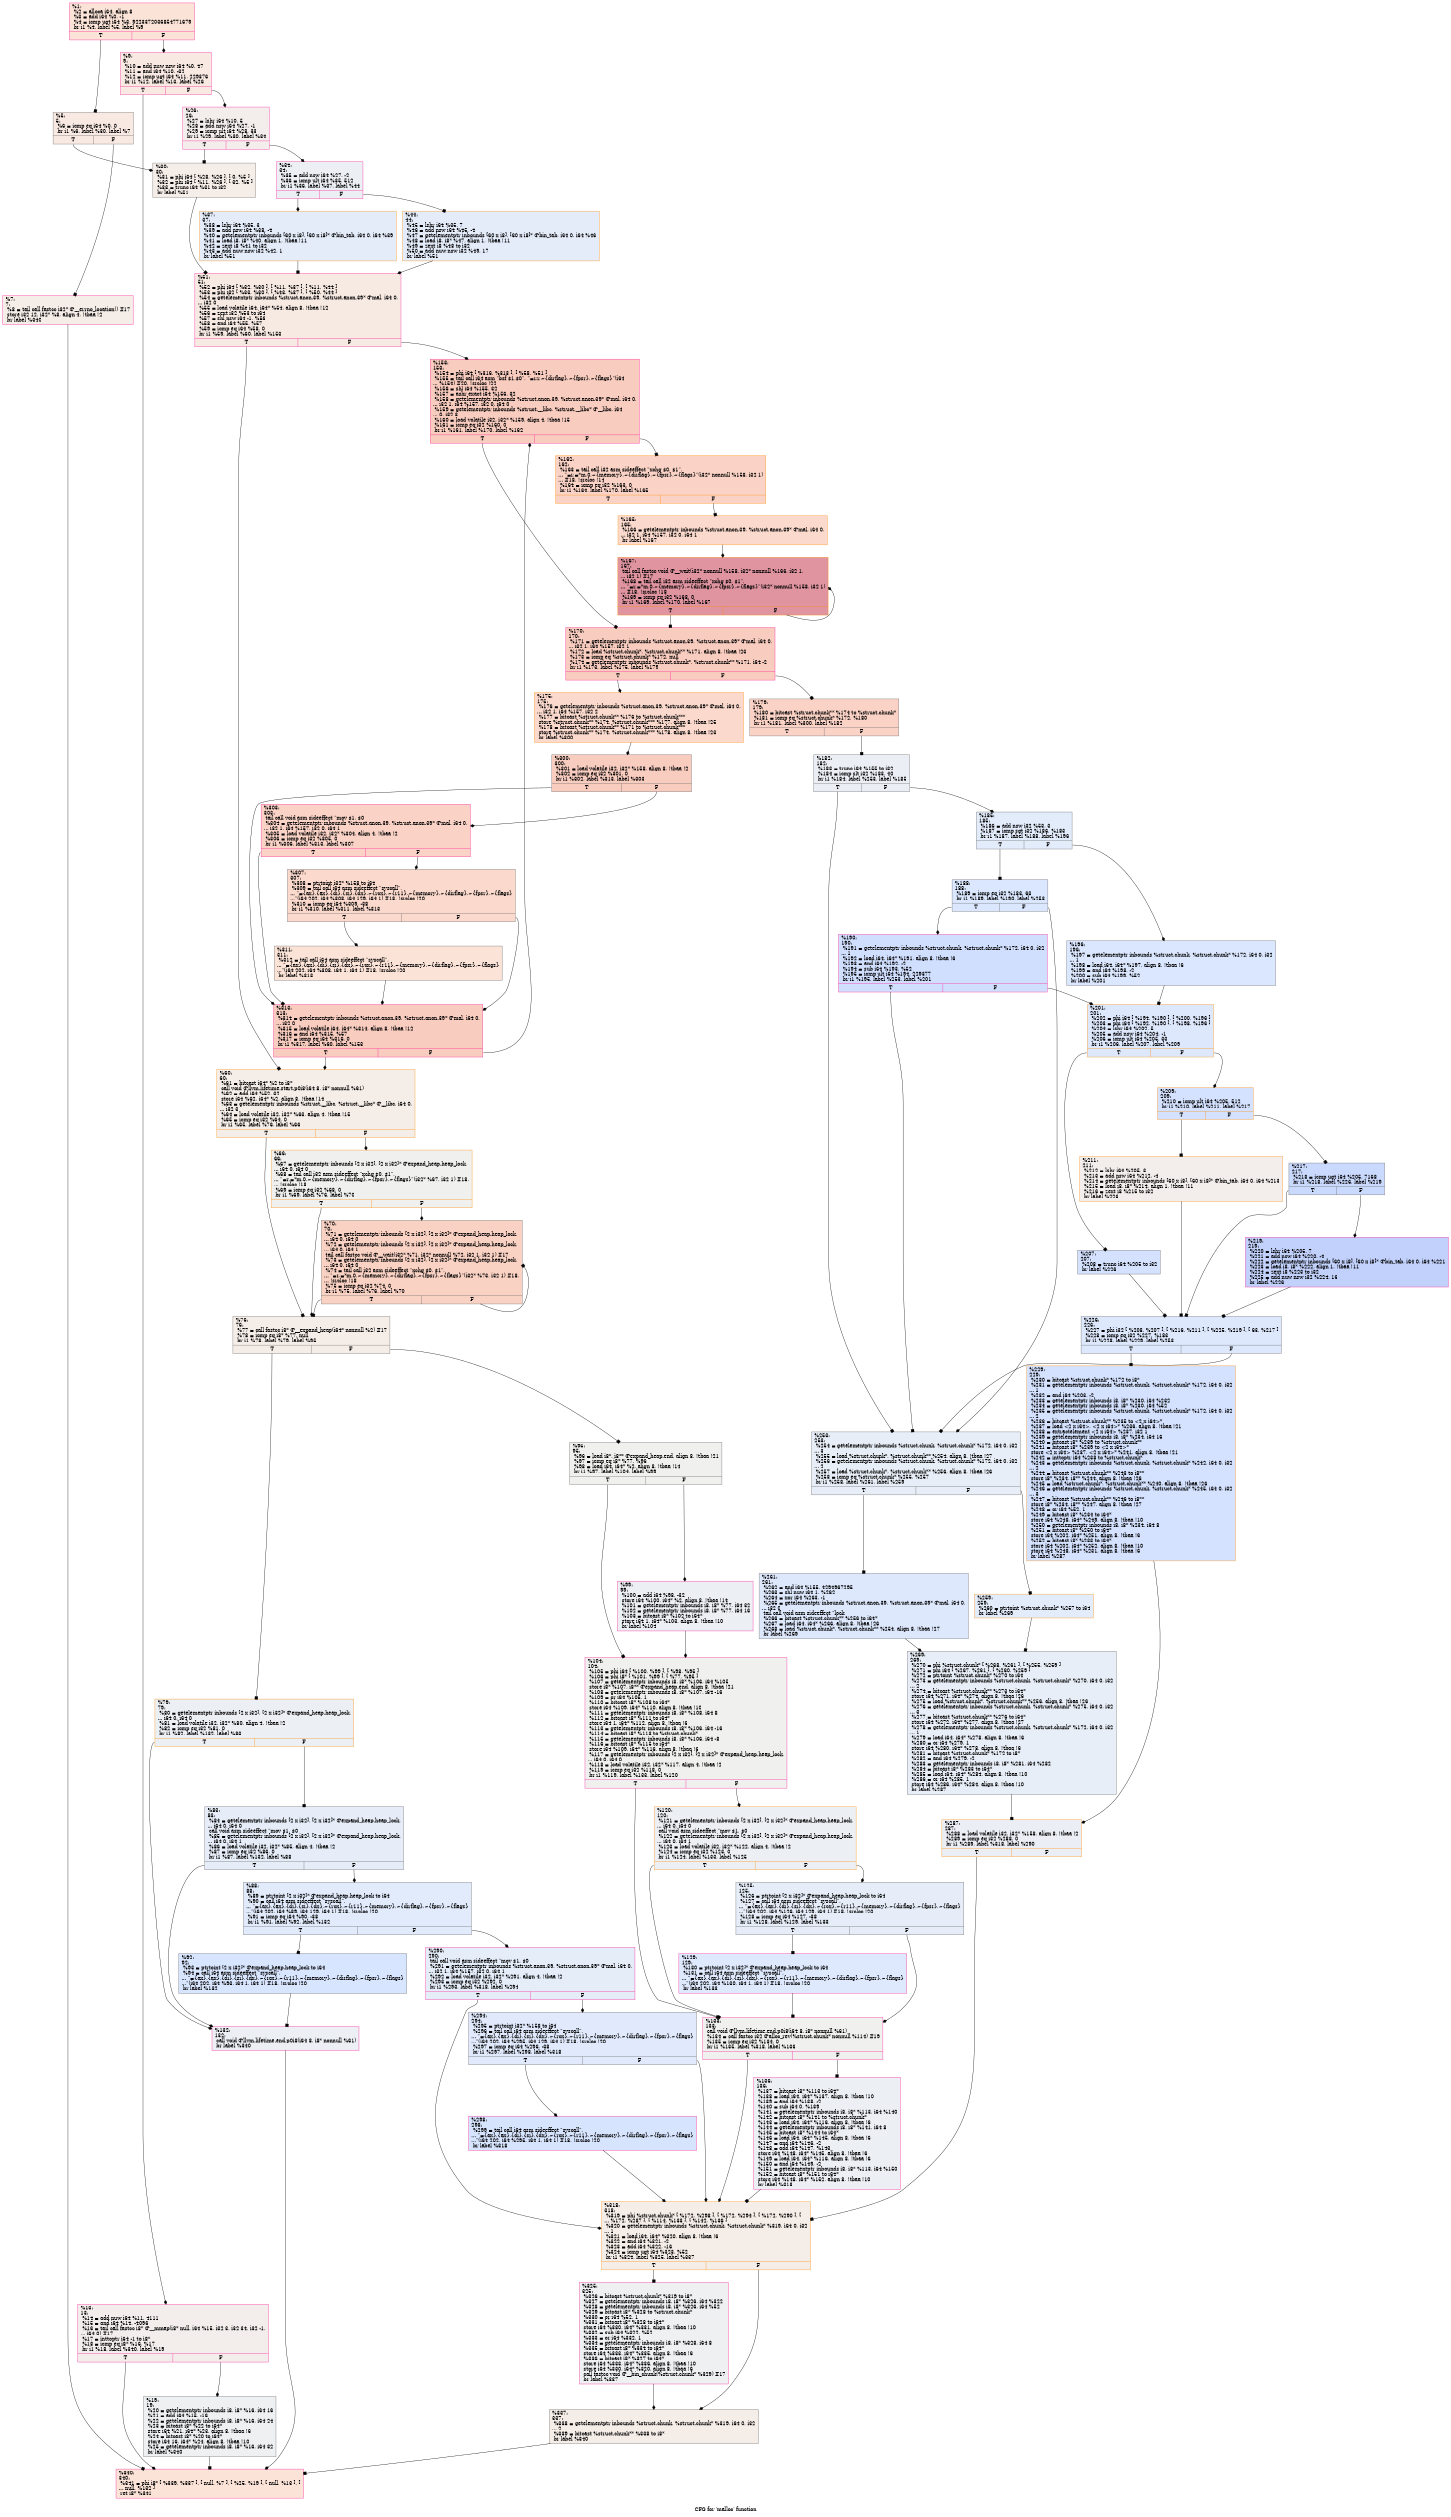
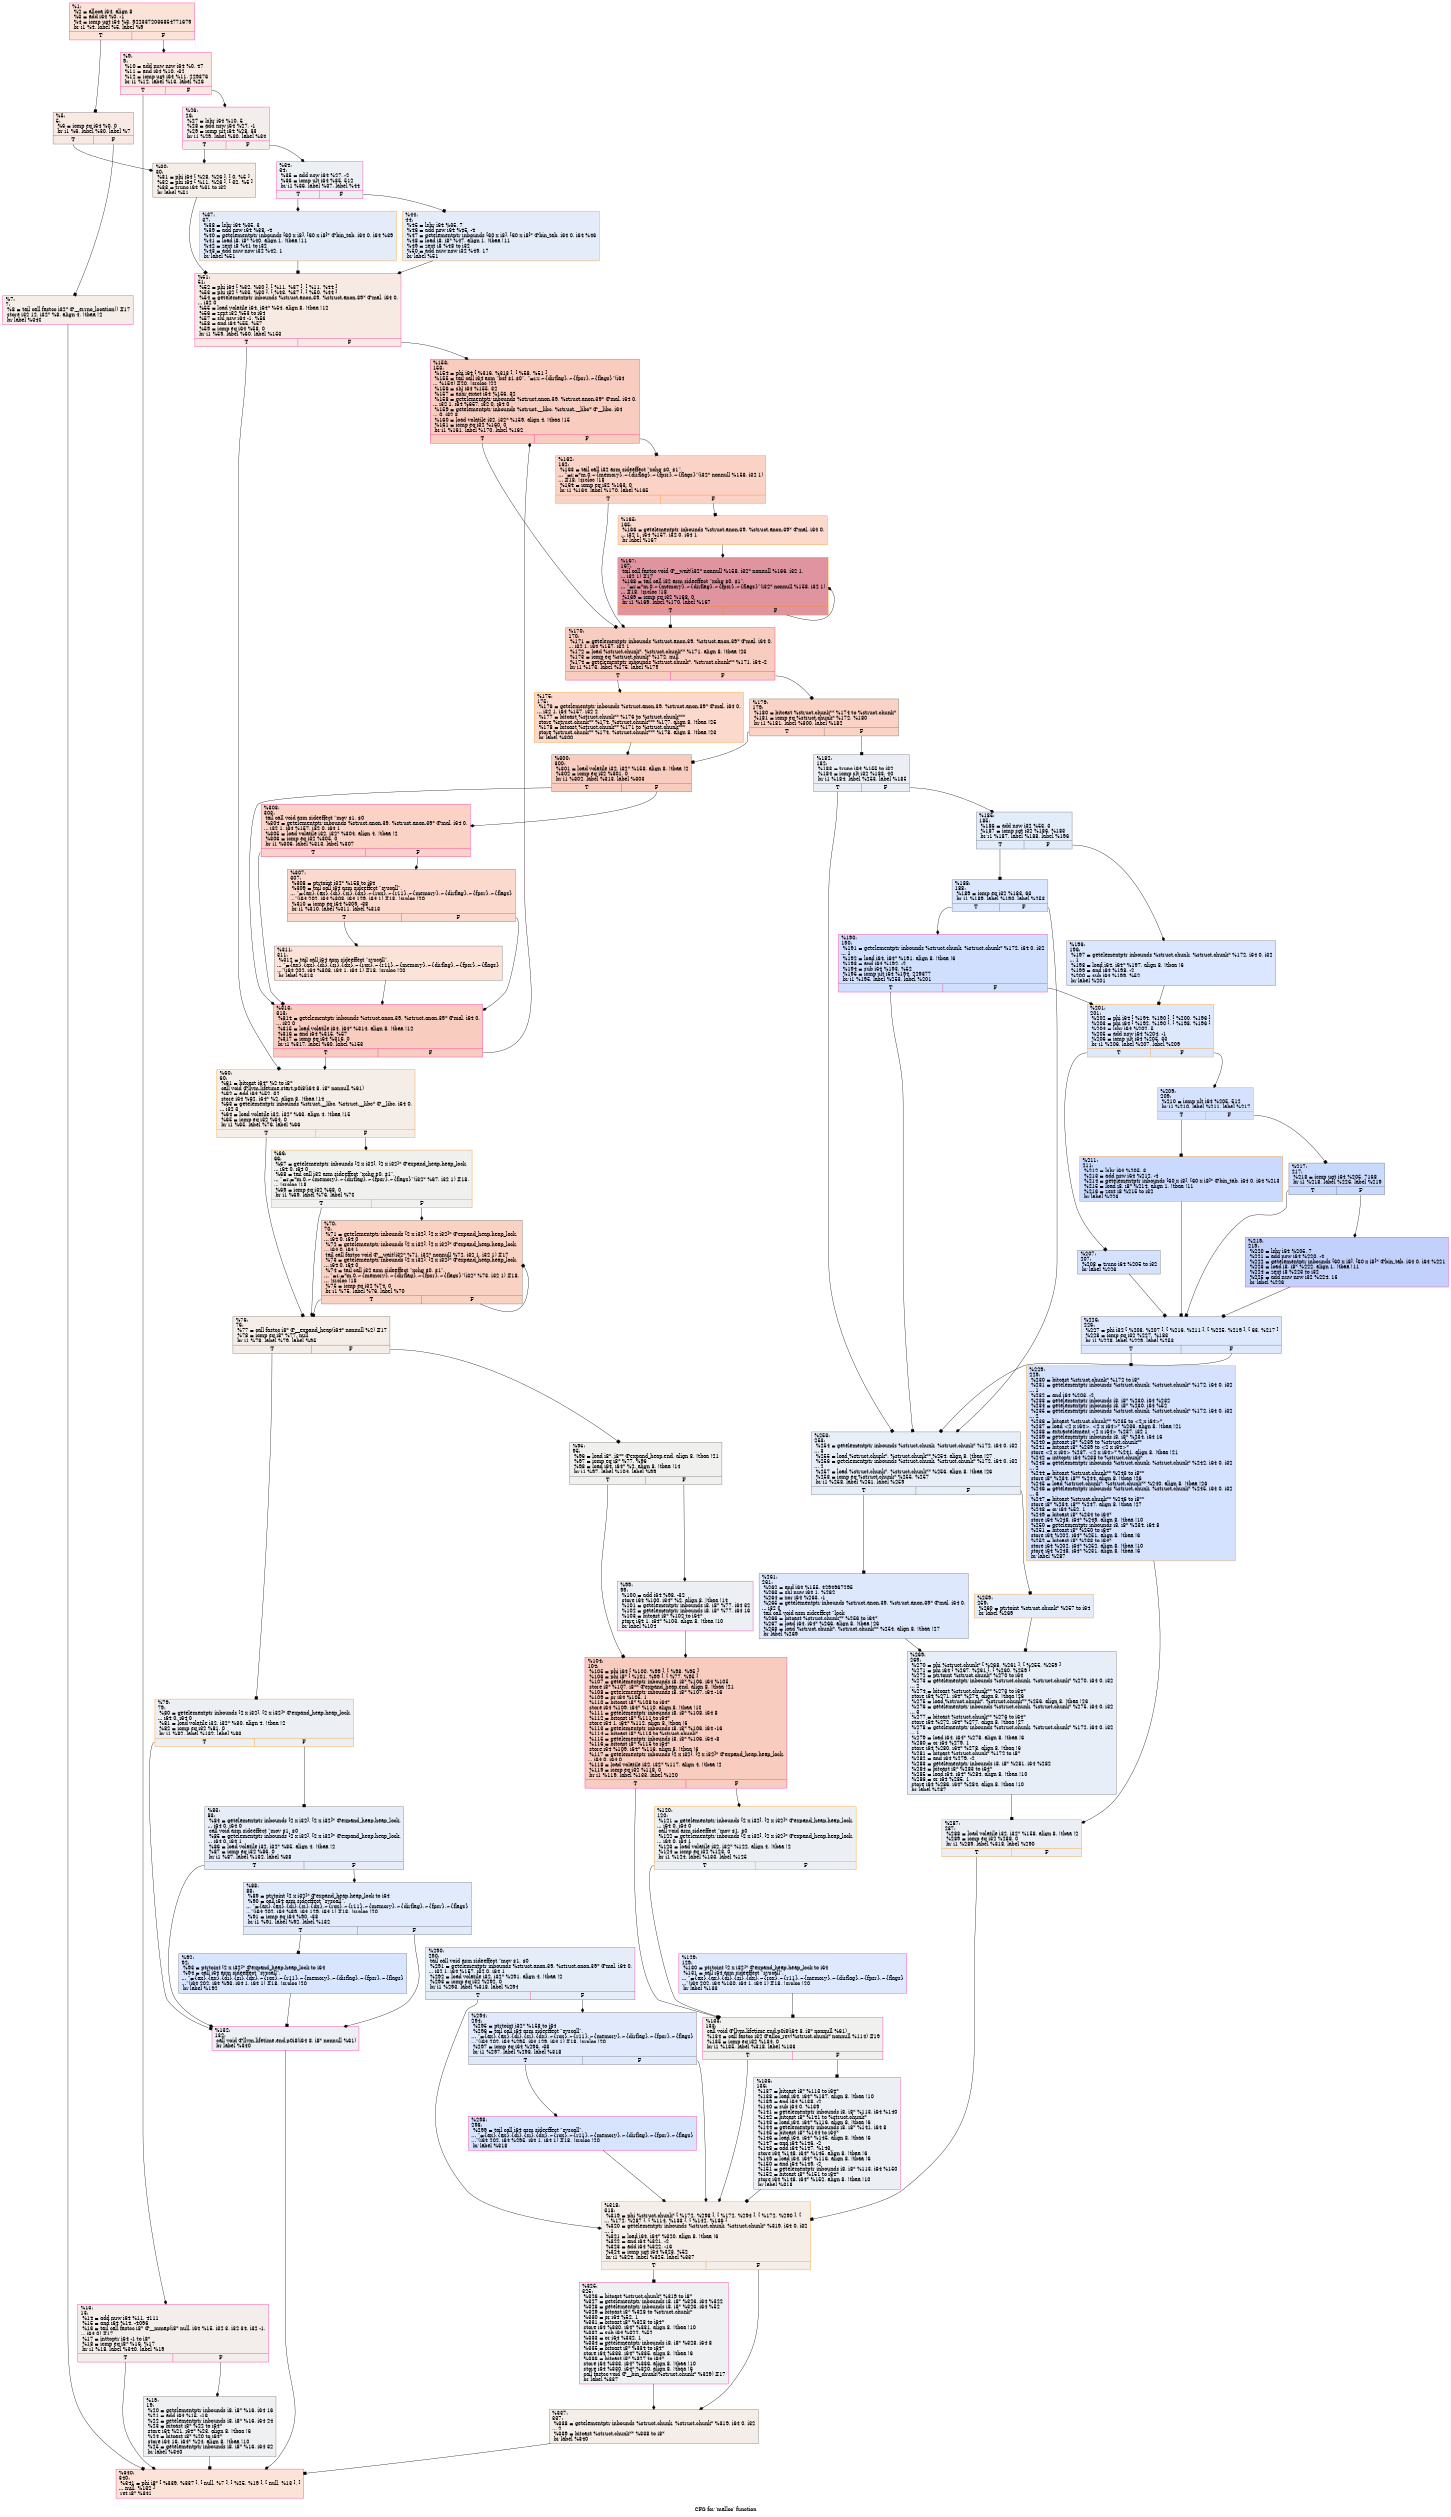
(204, 154) -> (204, 154)
(471, 405) -> (471, 405)
(582, 480) -> (582, 480)
none -> (602, 566)
none -> (728, 753)
(1181, 1179) -> (1181, 1179)
(686, 1723) -> (686, 1723)
(154, 1896) -> (154, 1896)
(850, 1908) -> none
(490, 1935) -> (410, 2000)
(200, 1989) -> (200, 1989)
